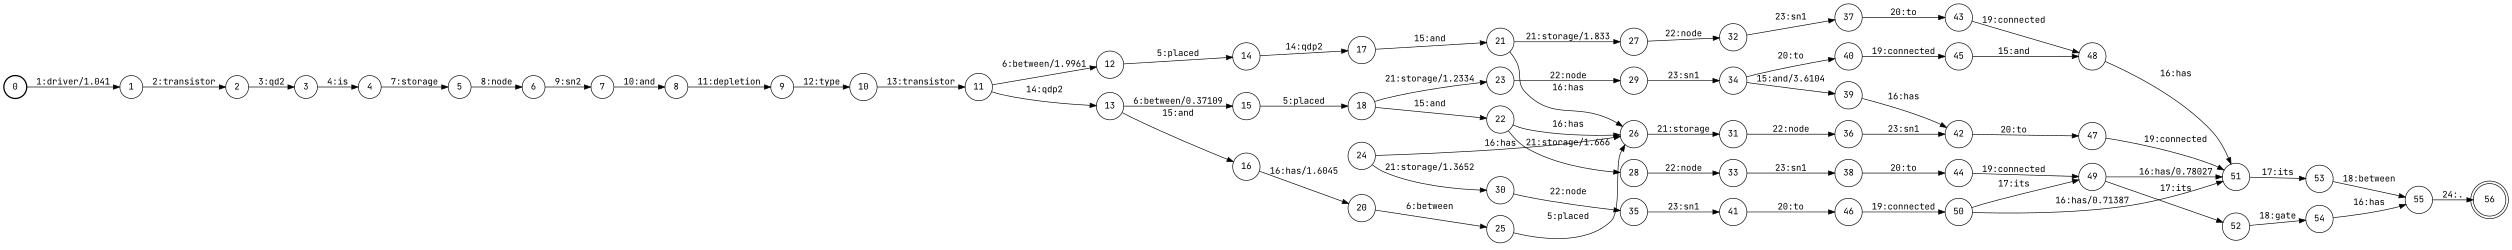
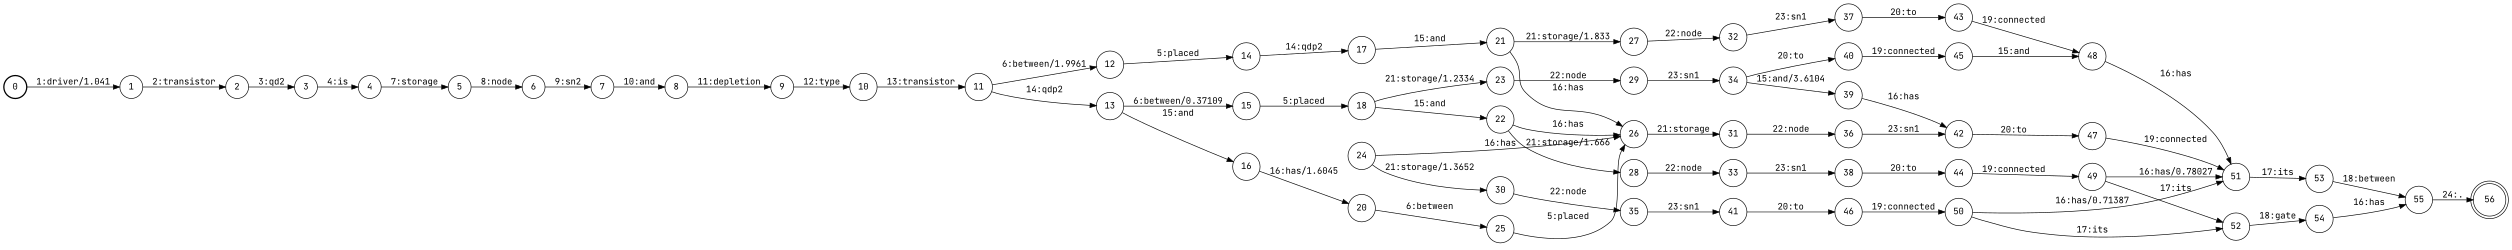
(2022, 194) -> (2093, 237)
